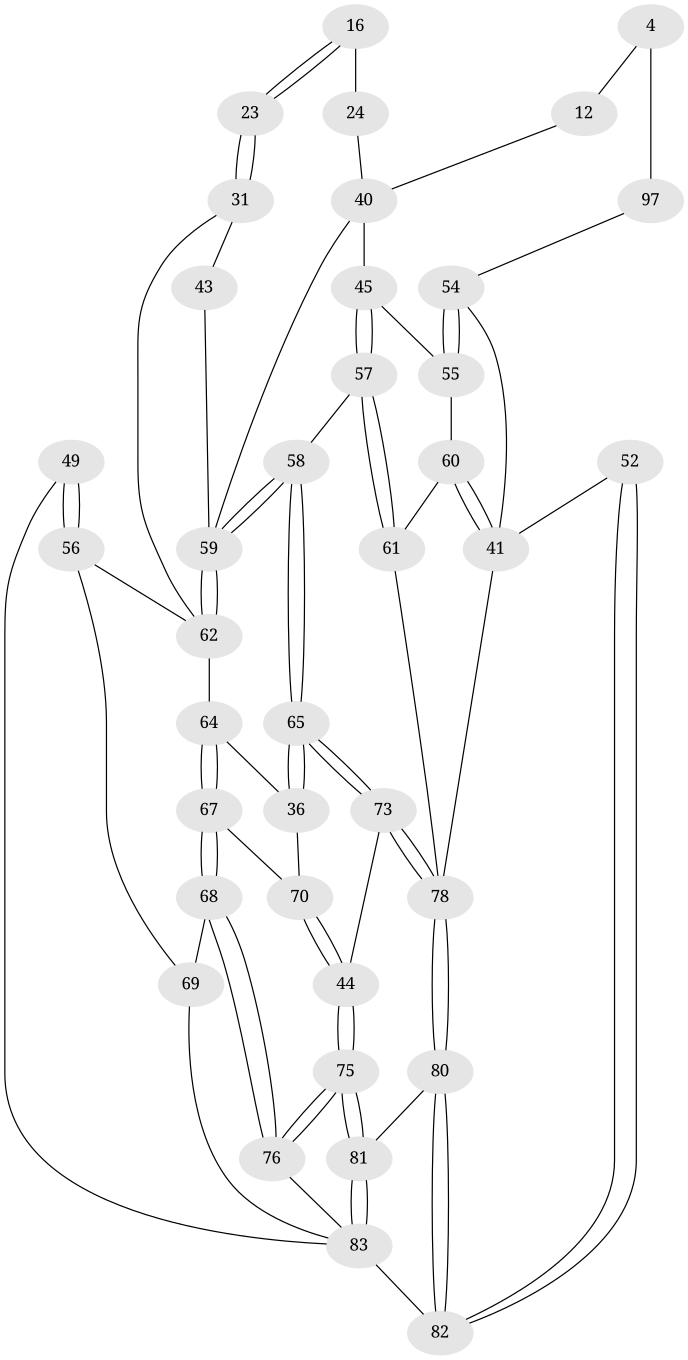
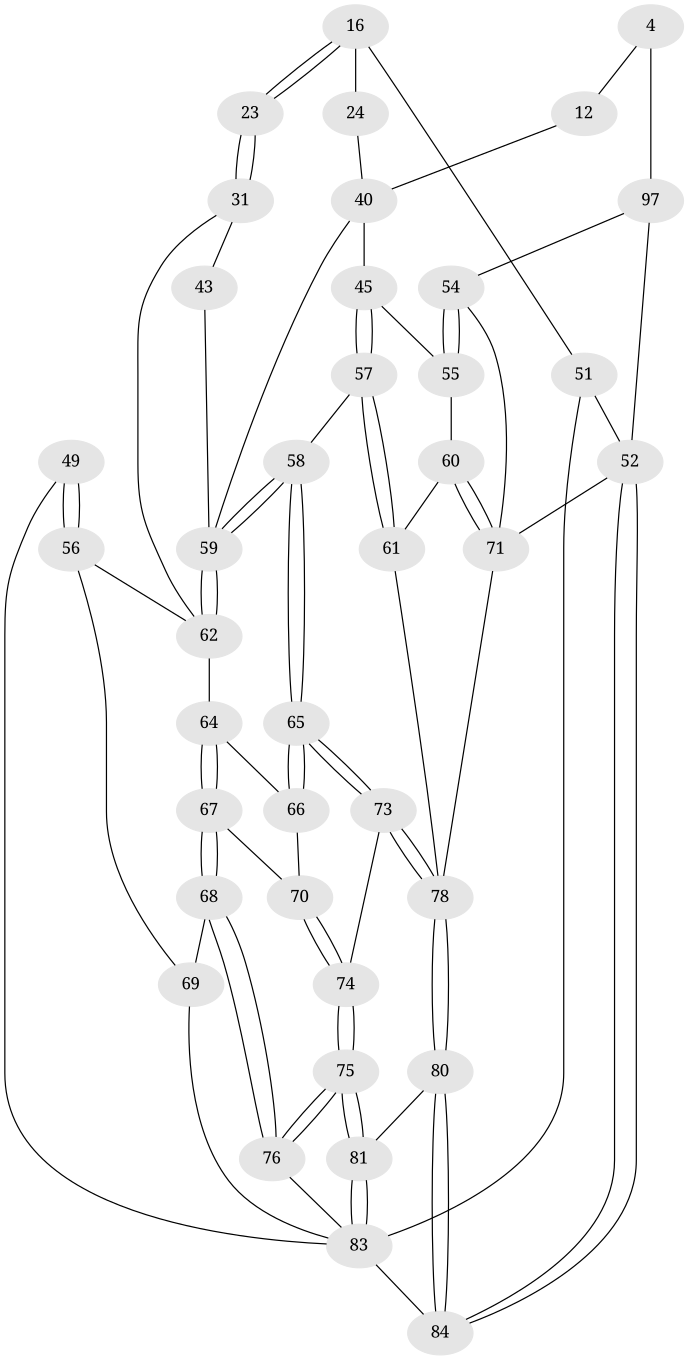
none -> (641, 331)
none -> (584, 375)
(496, 549) -> (496, 549)
(296, 811) -> (296, 811)
(346, 985) -> (346, 985)
(440, 1333) -> (440, 1333)
